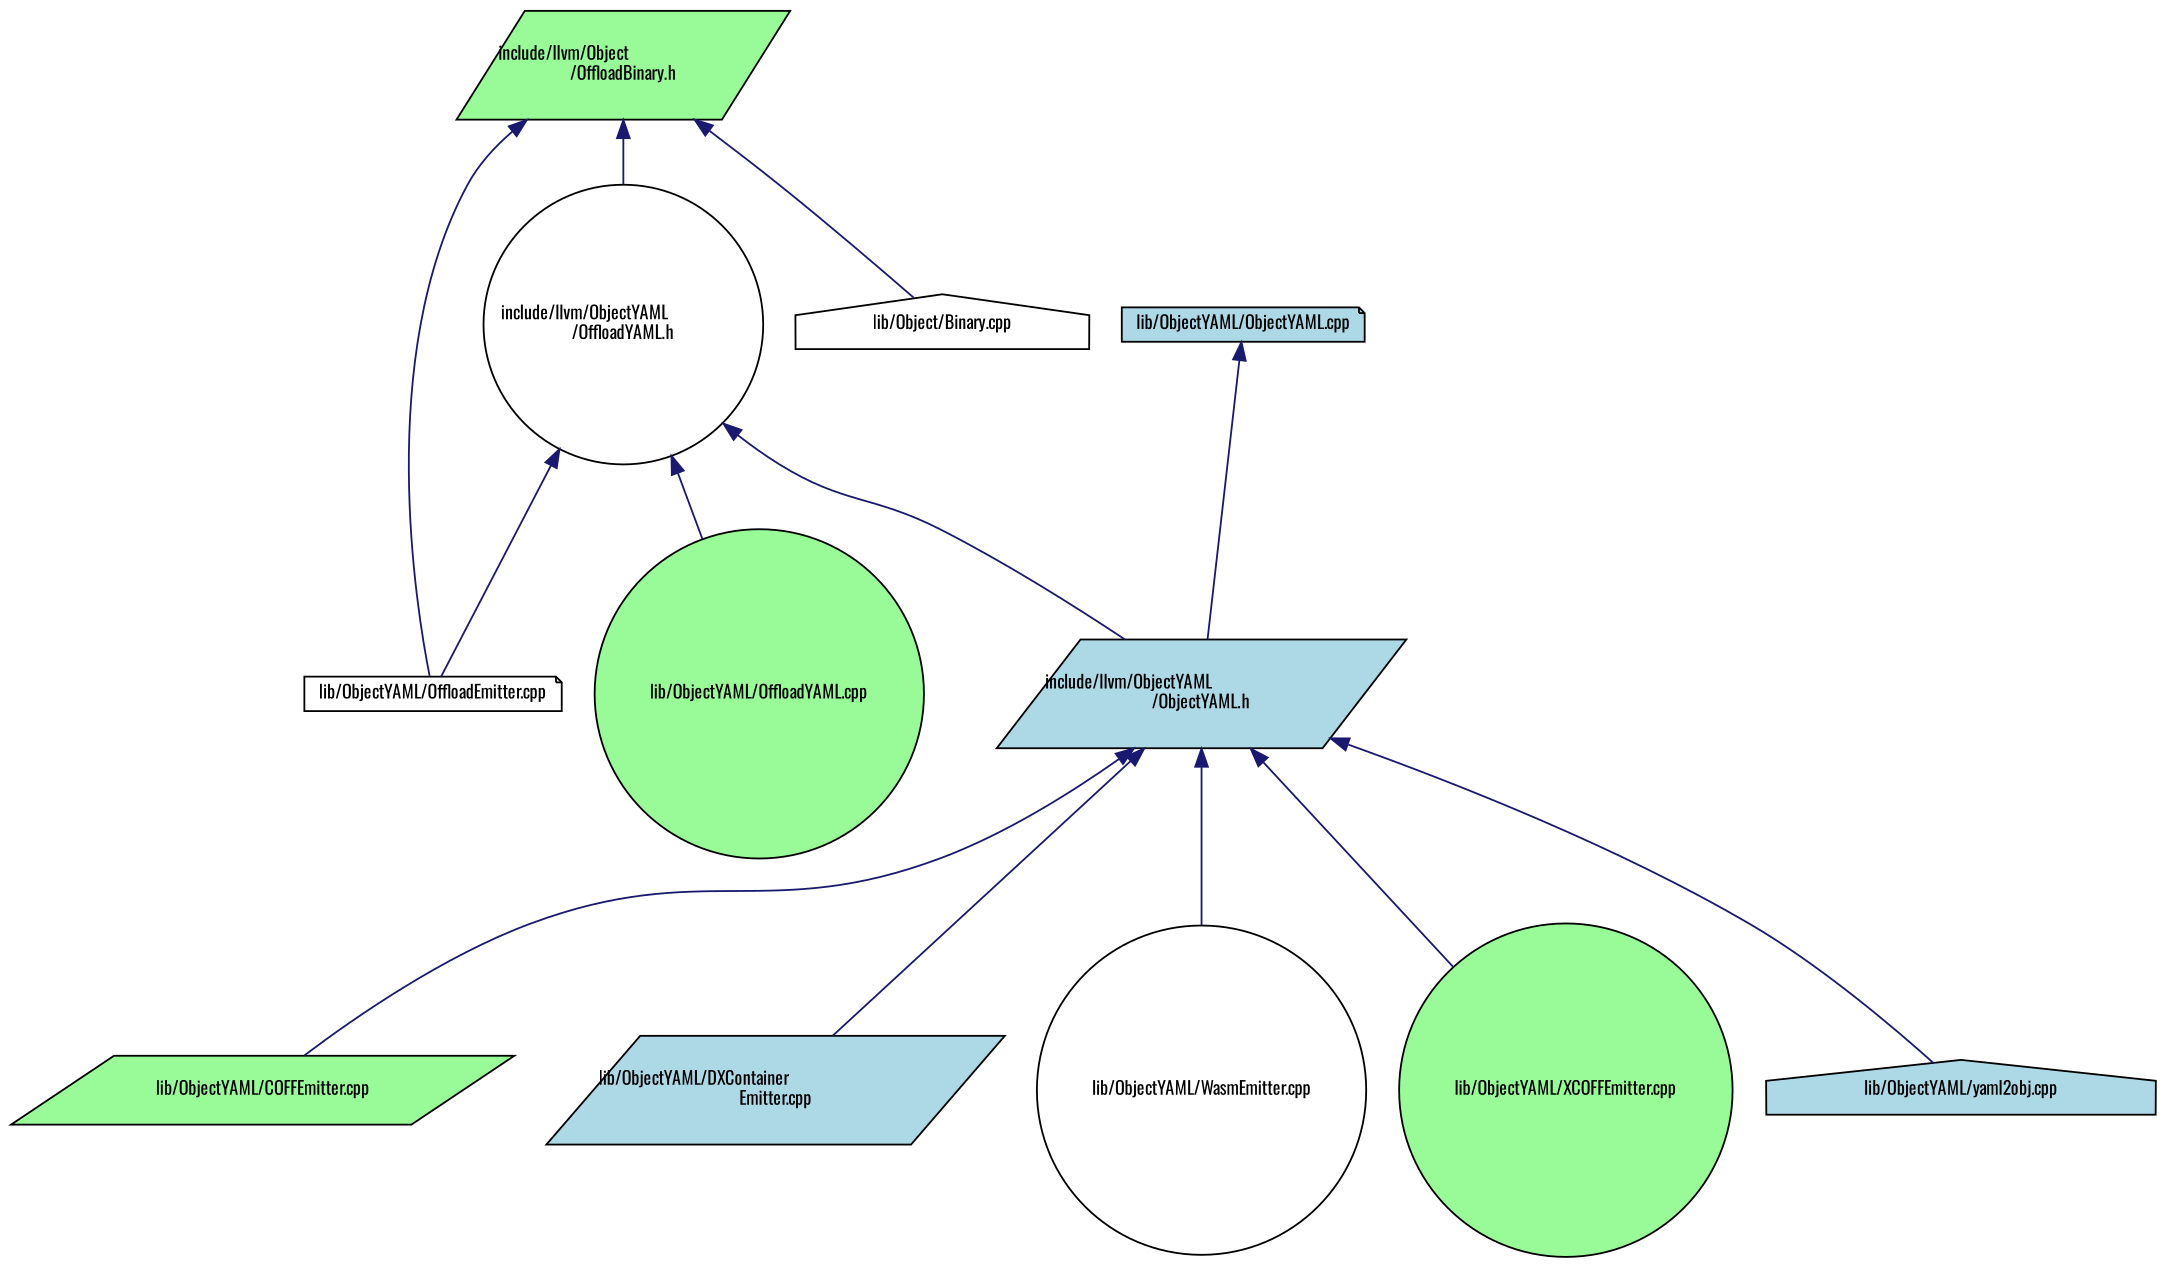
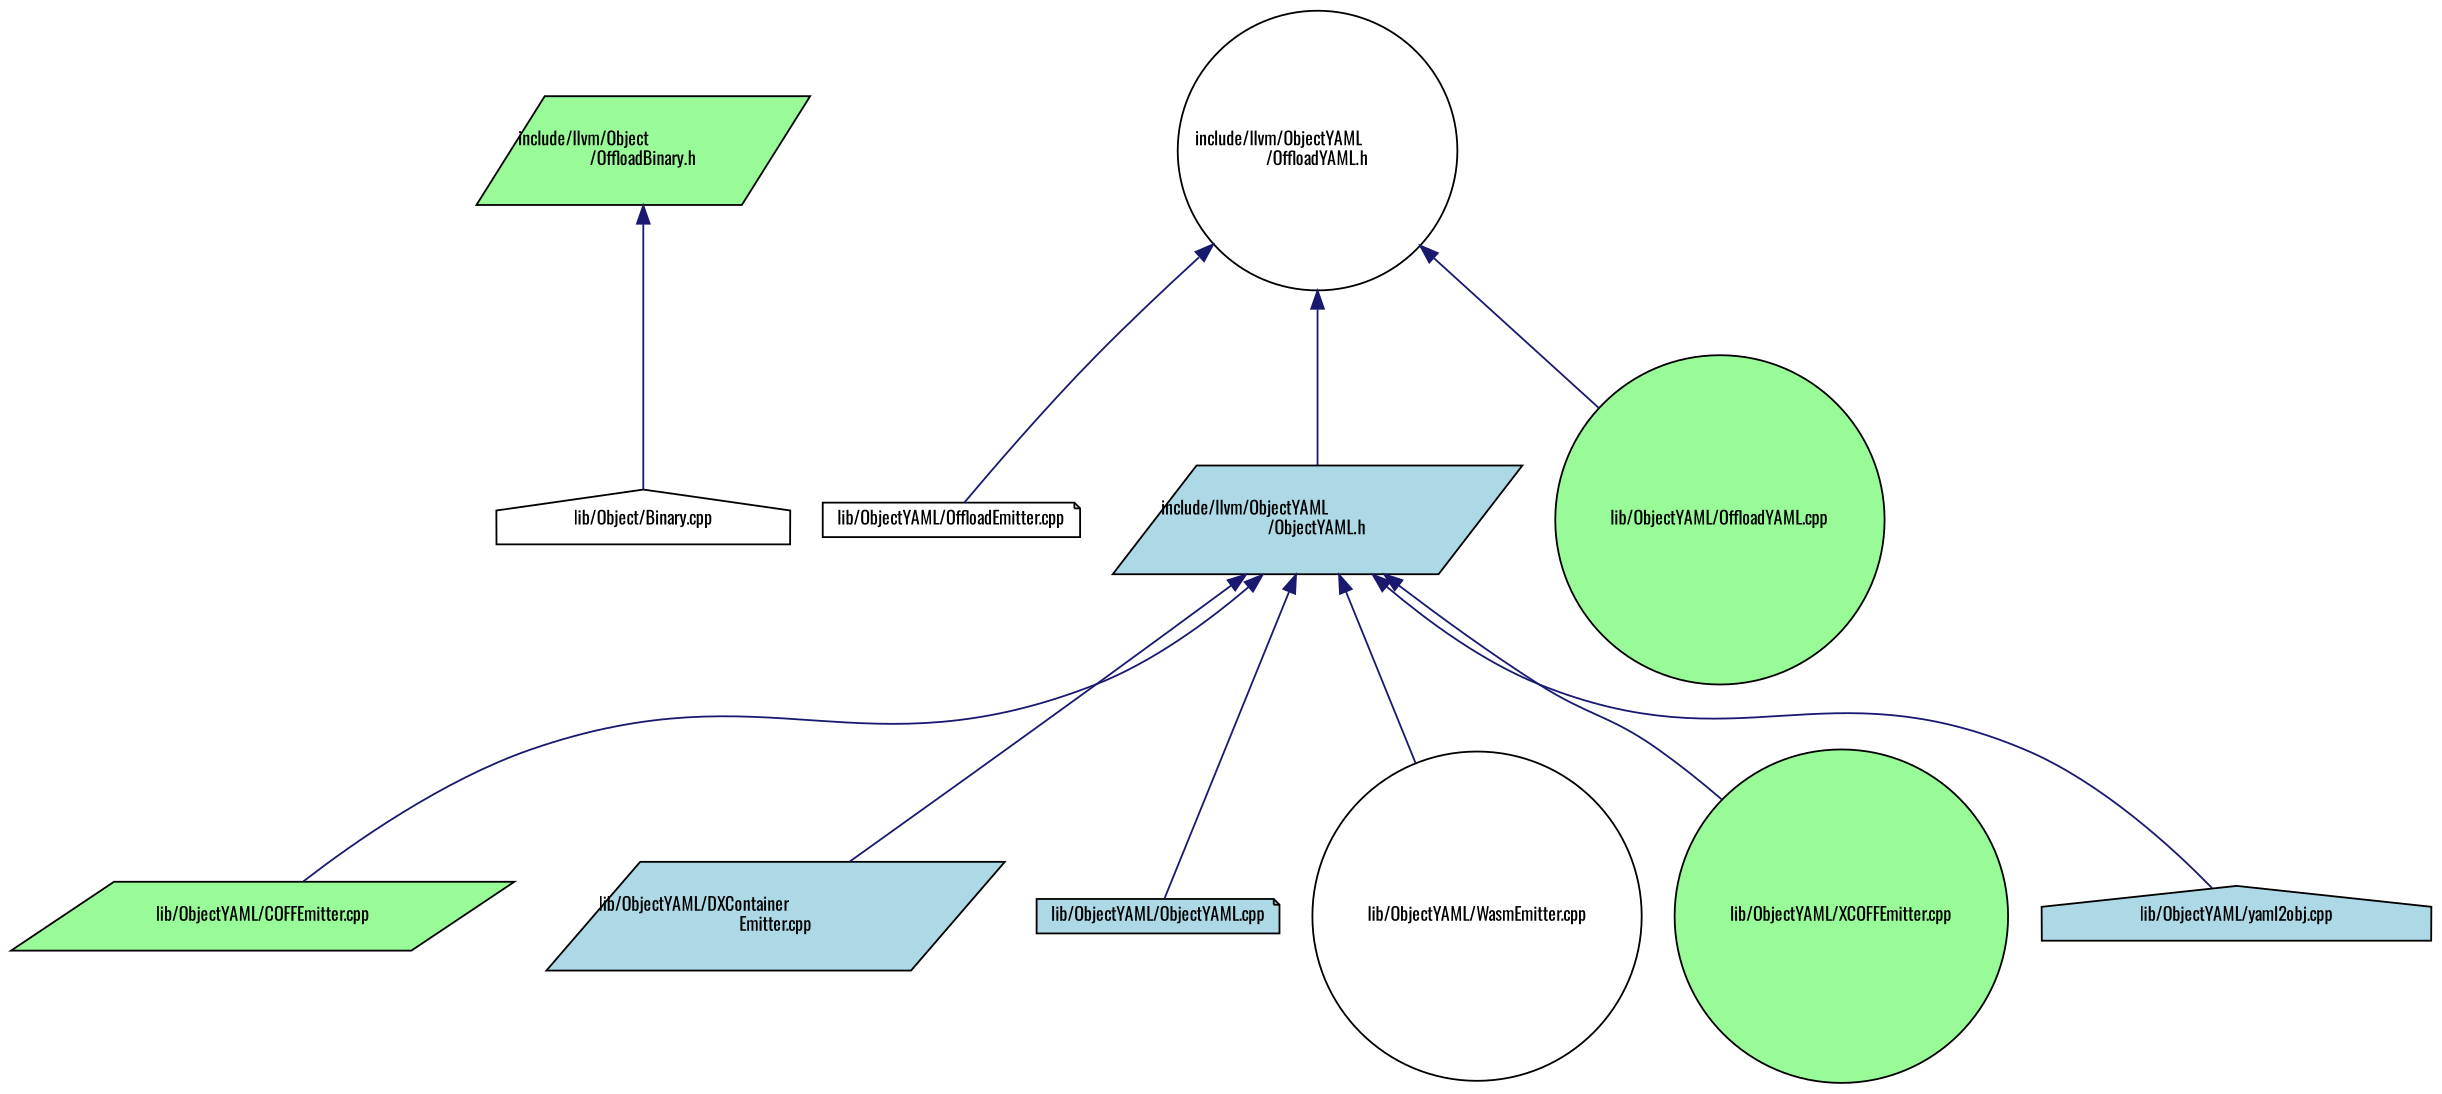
(623, 161) -> none
(412, 392) -> none
(1223, 500) -> (1227, 745)
